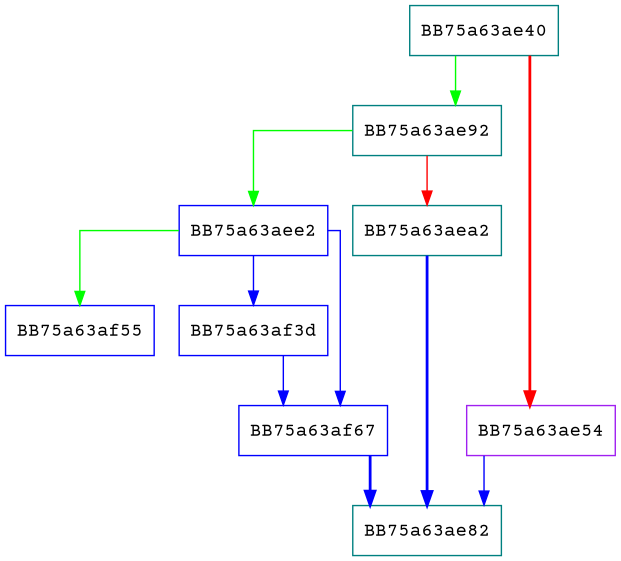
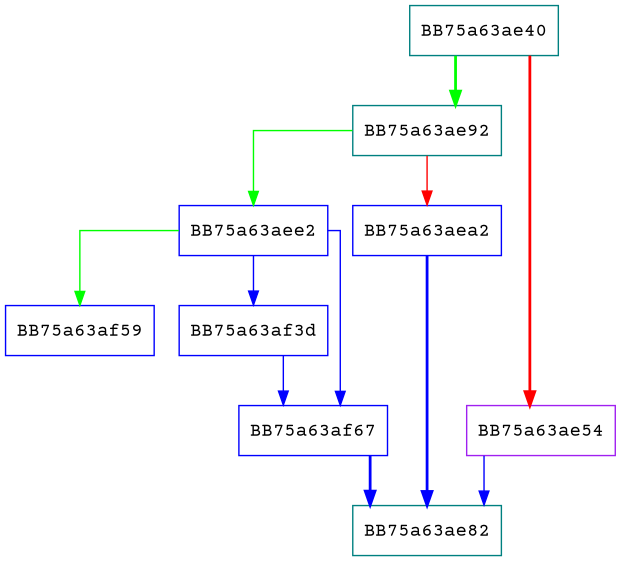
(456, 73) -> (456, 73)
(427, 231) -> (427, 231)
(80, 331) -> (80, 331)
